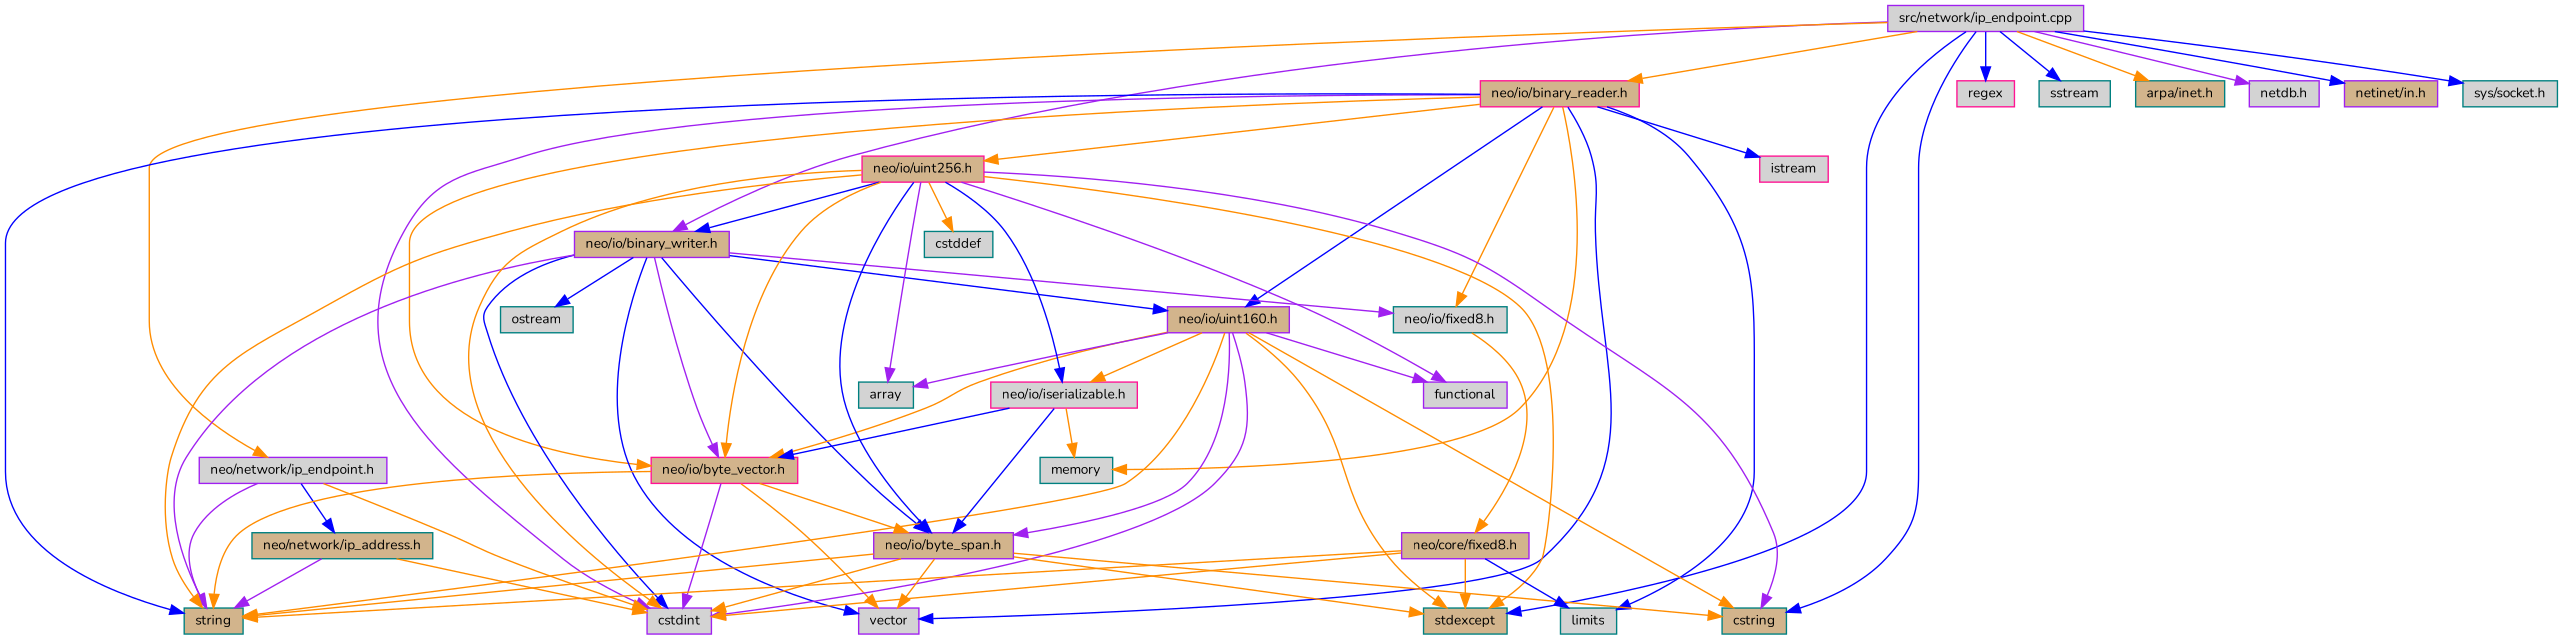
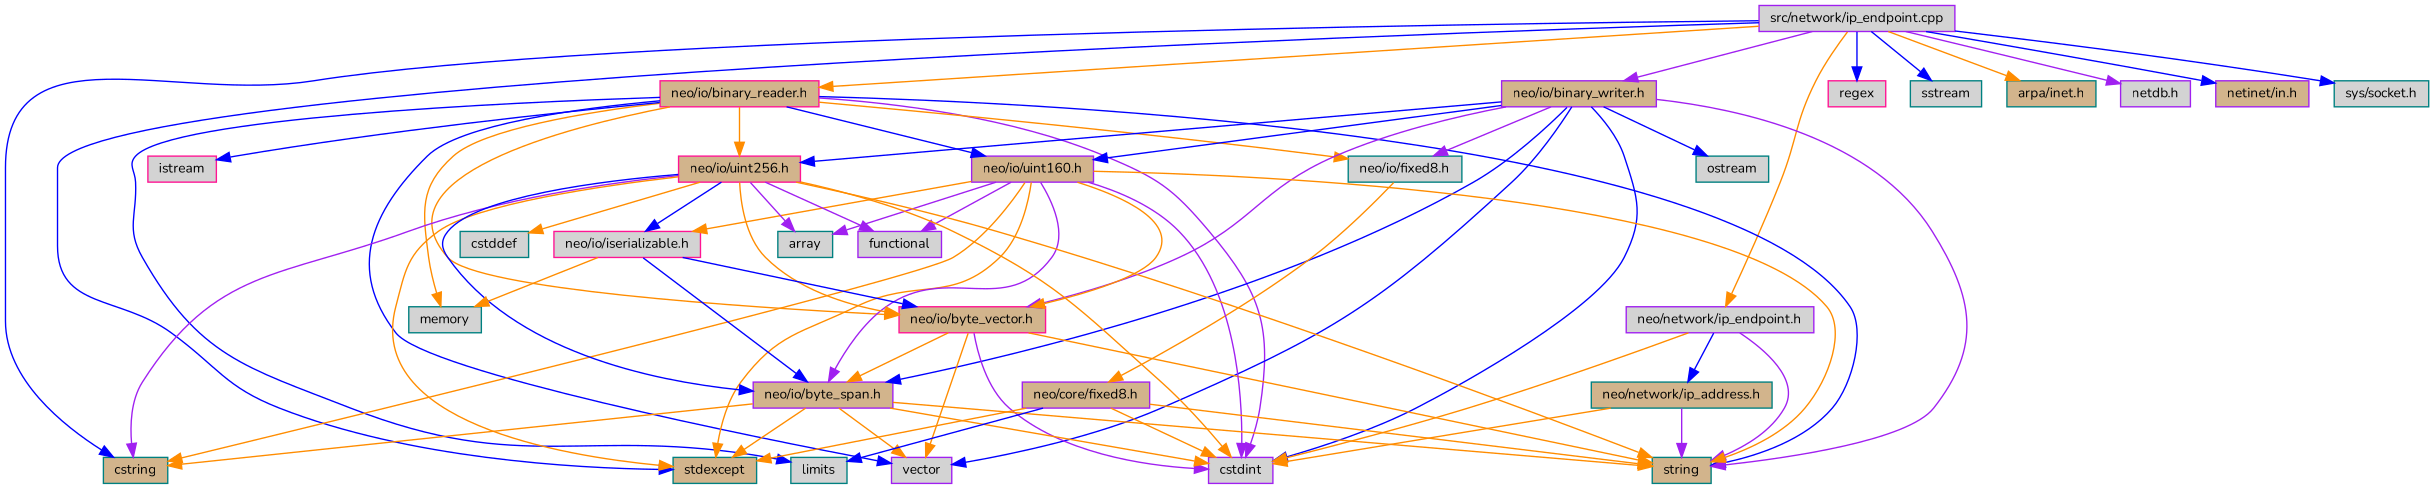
(794, 205) -> (1192, 129)
